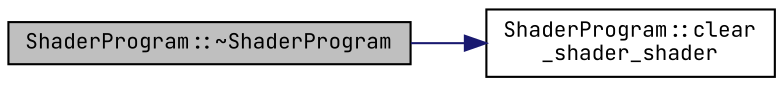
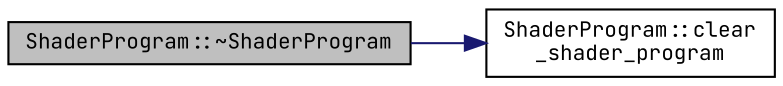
(631, 43) -> (631, 43)
